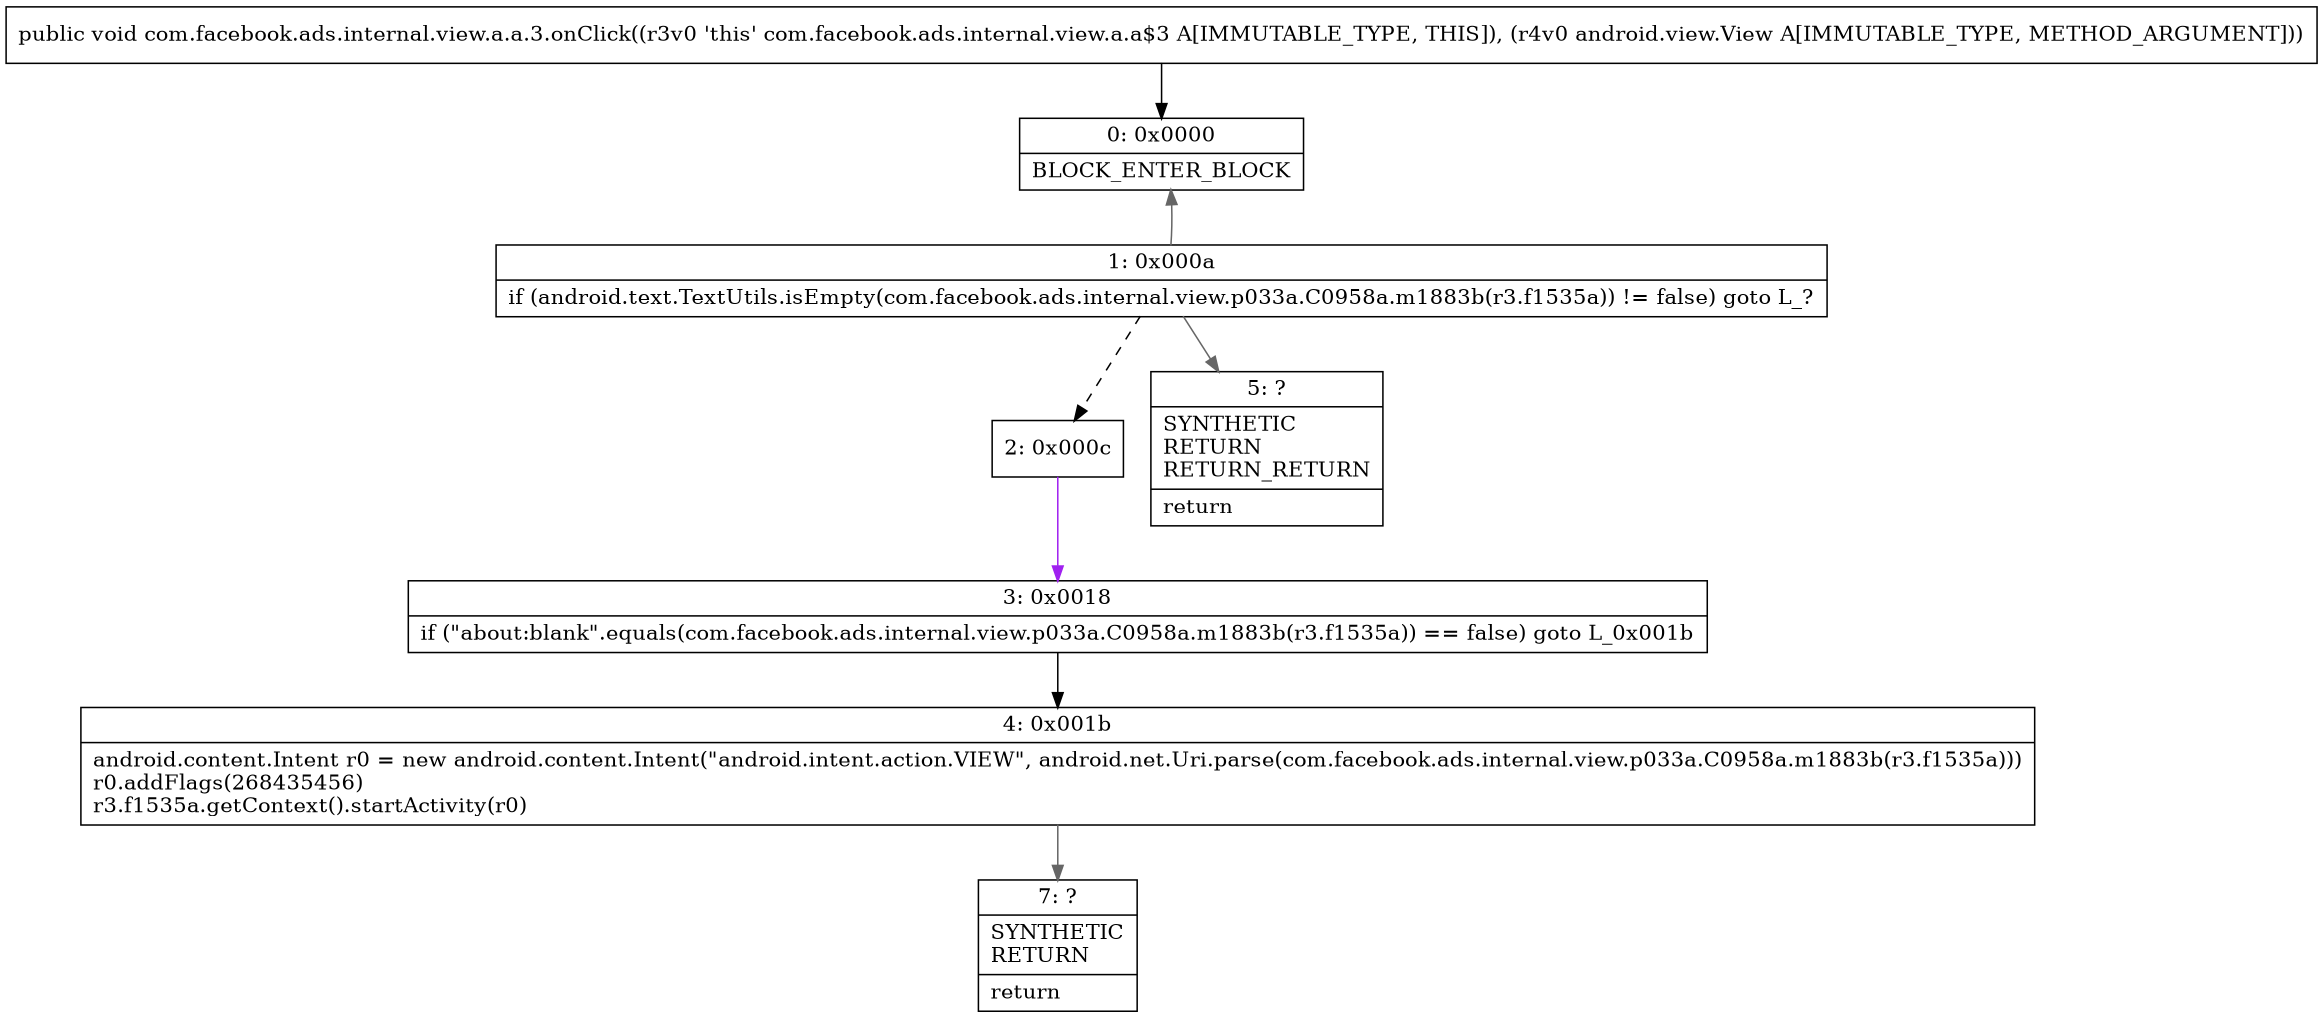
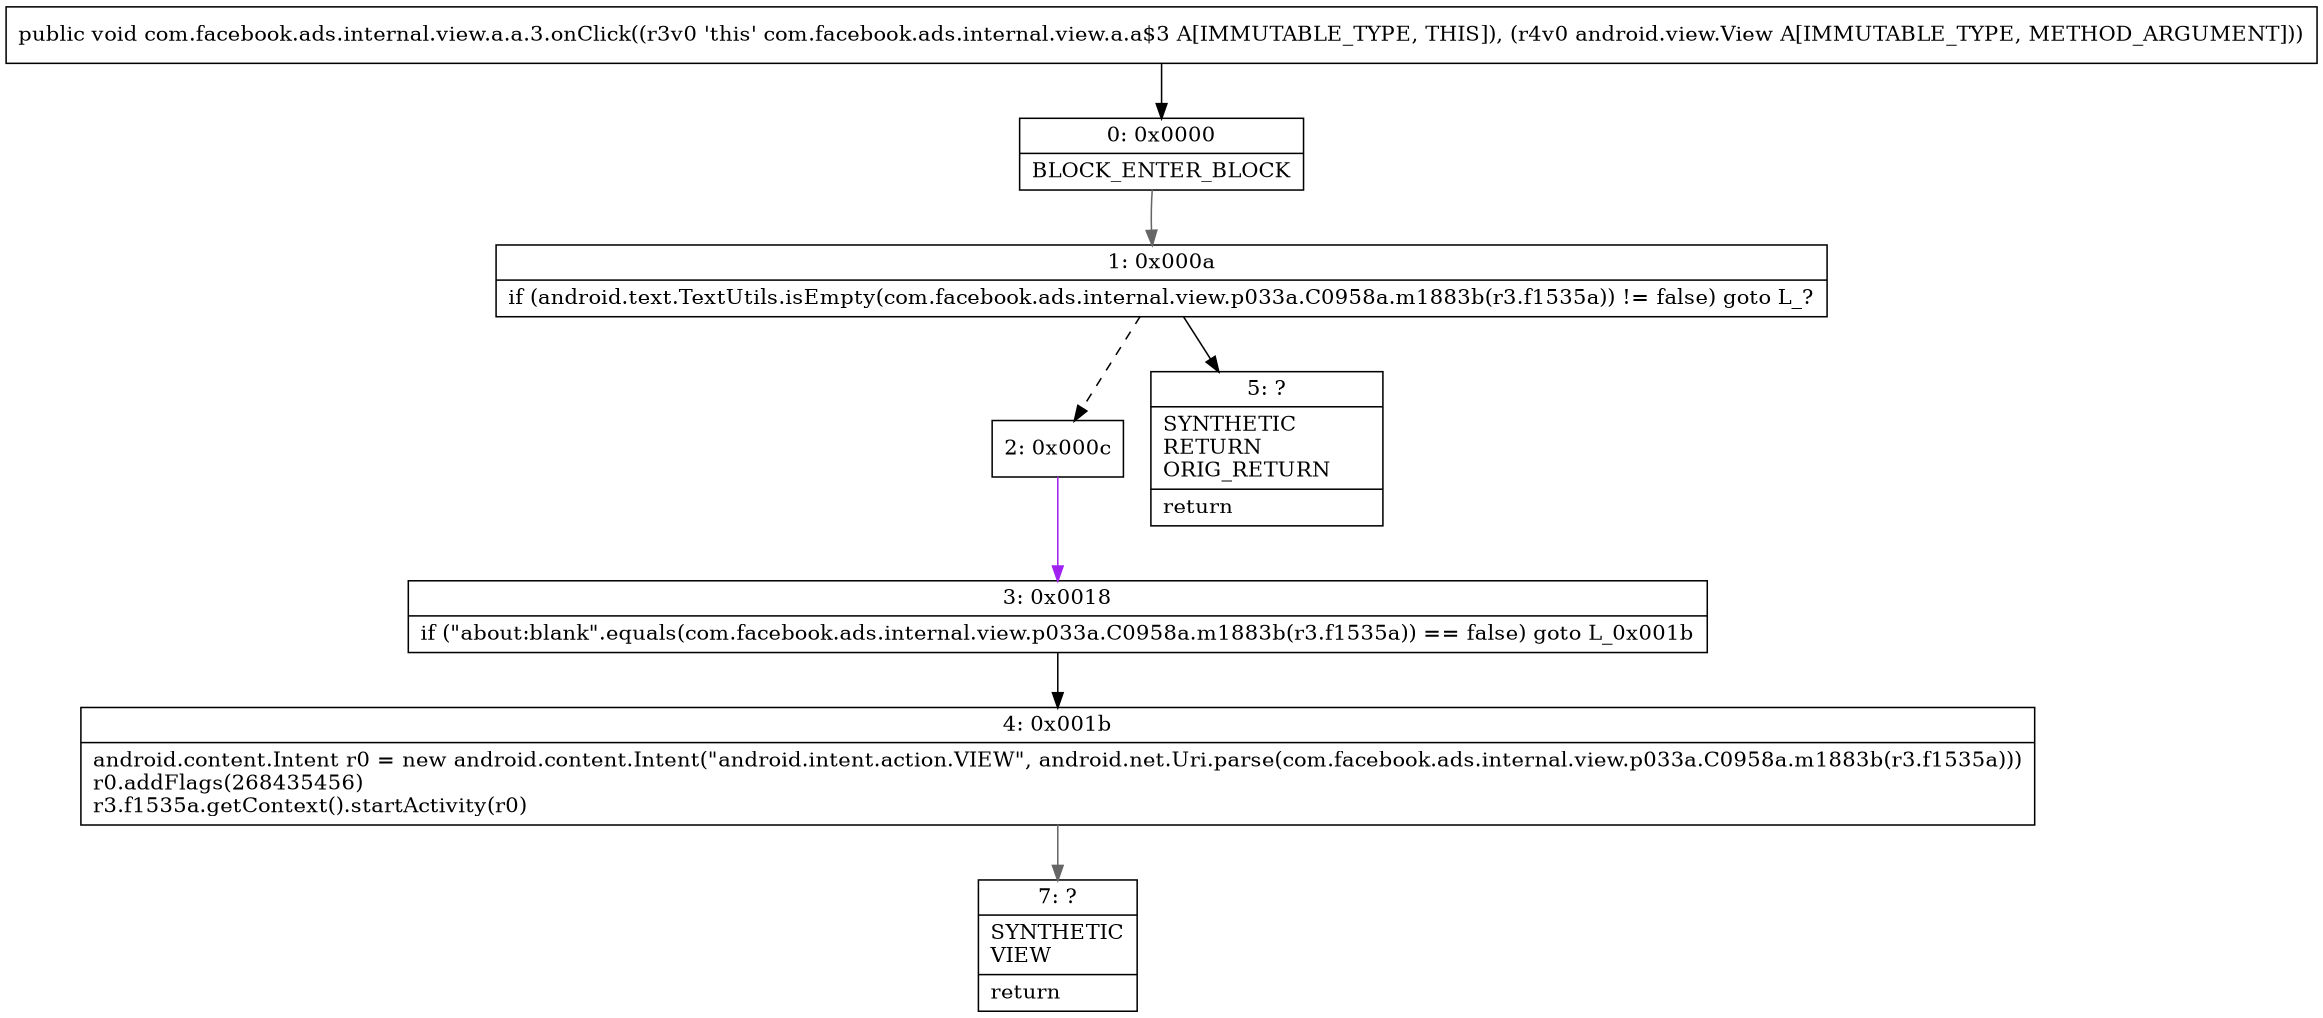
(1172, 225) -> (1151, 210)
(1197, 338) -> (1197, 338)
(1267, 470) -> (1247, 470)
(1040, 956) -> (1021, 956)
